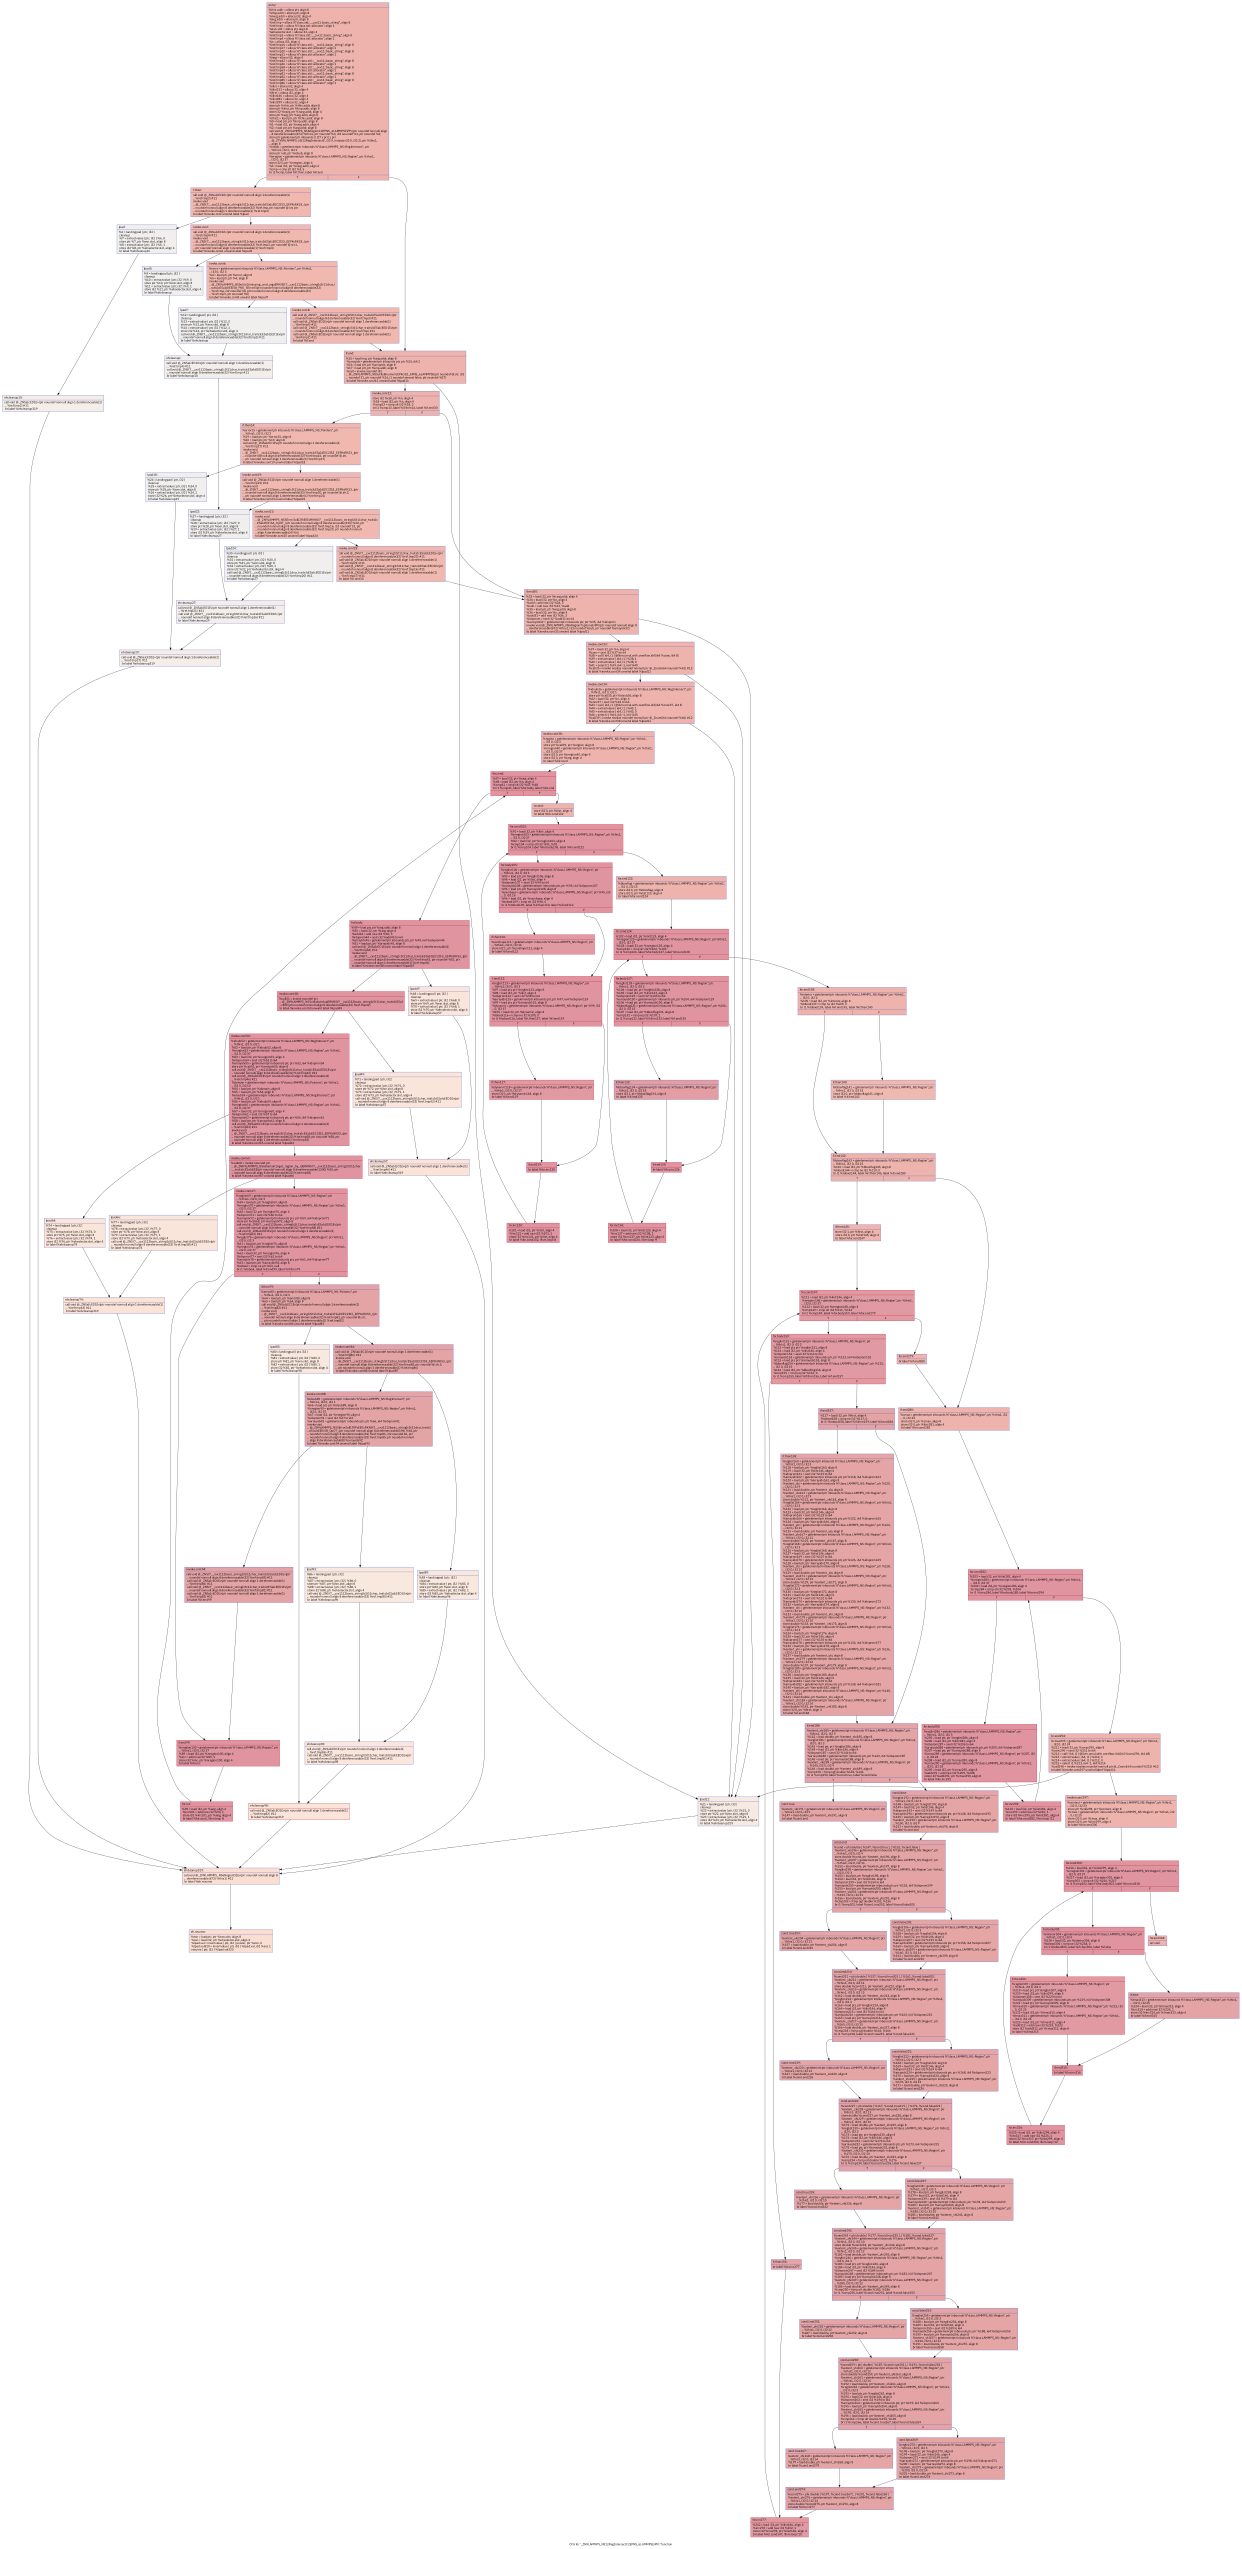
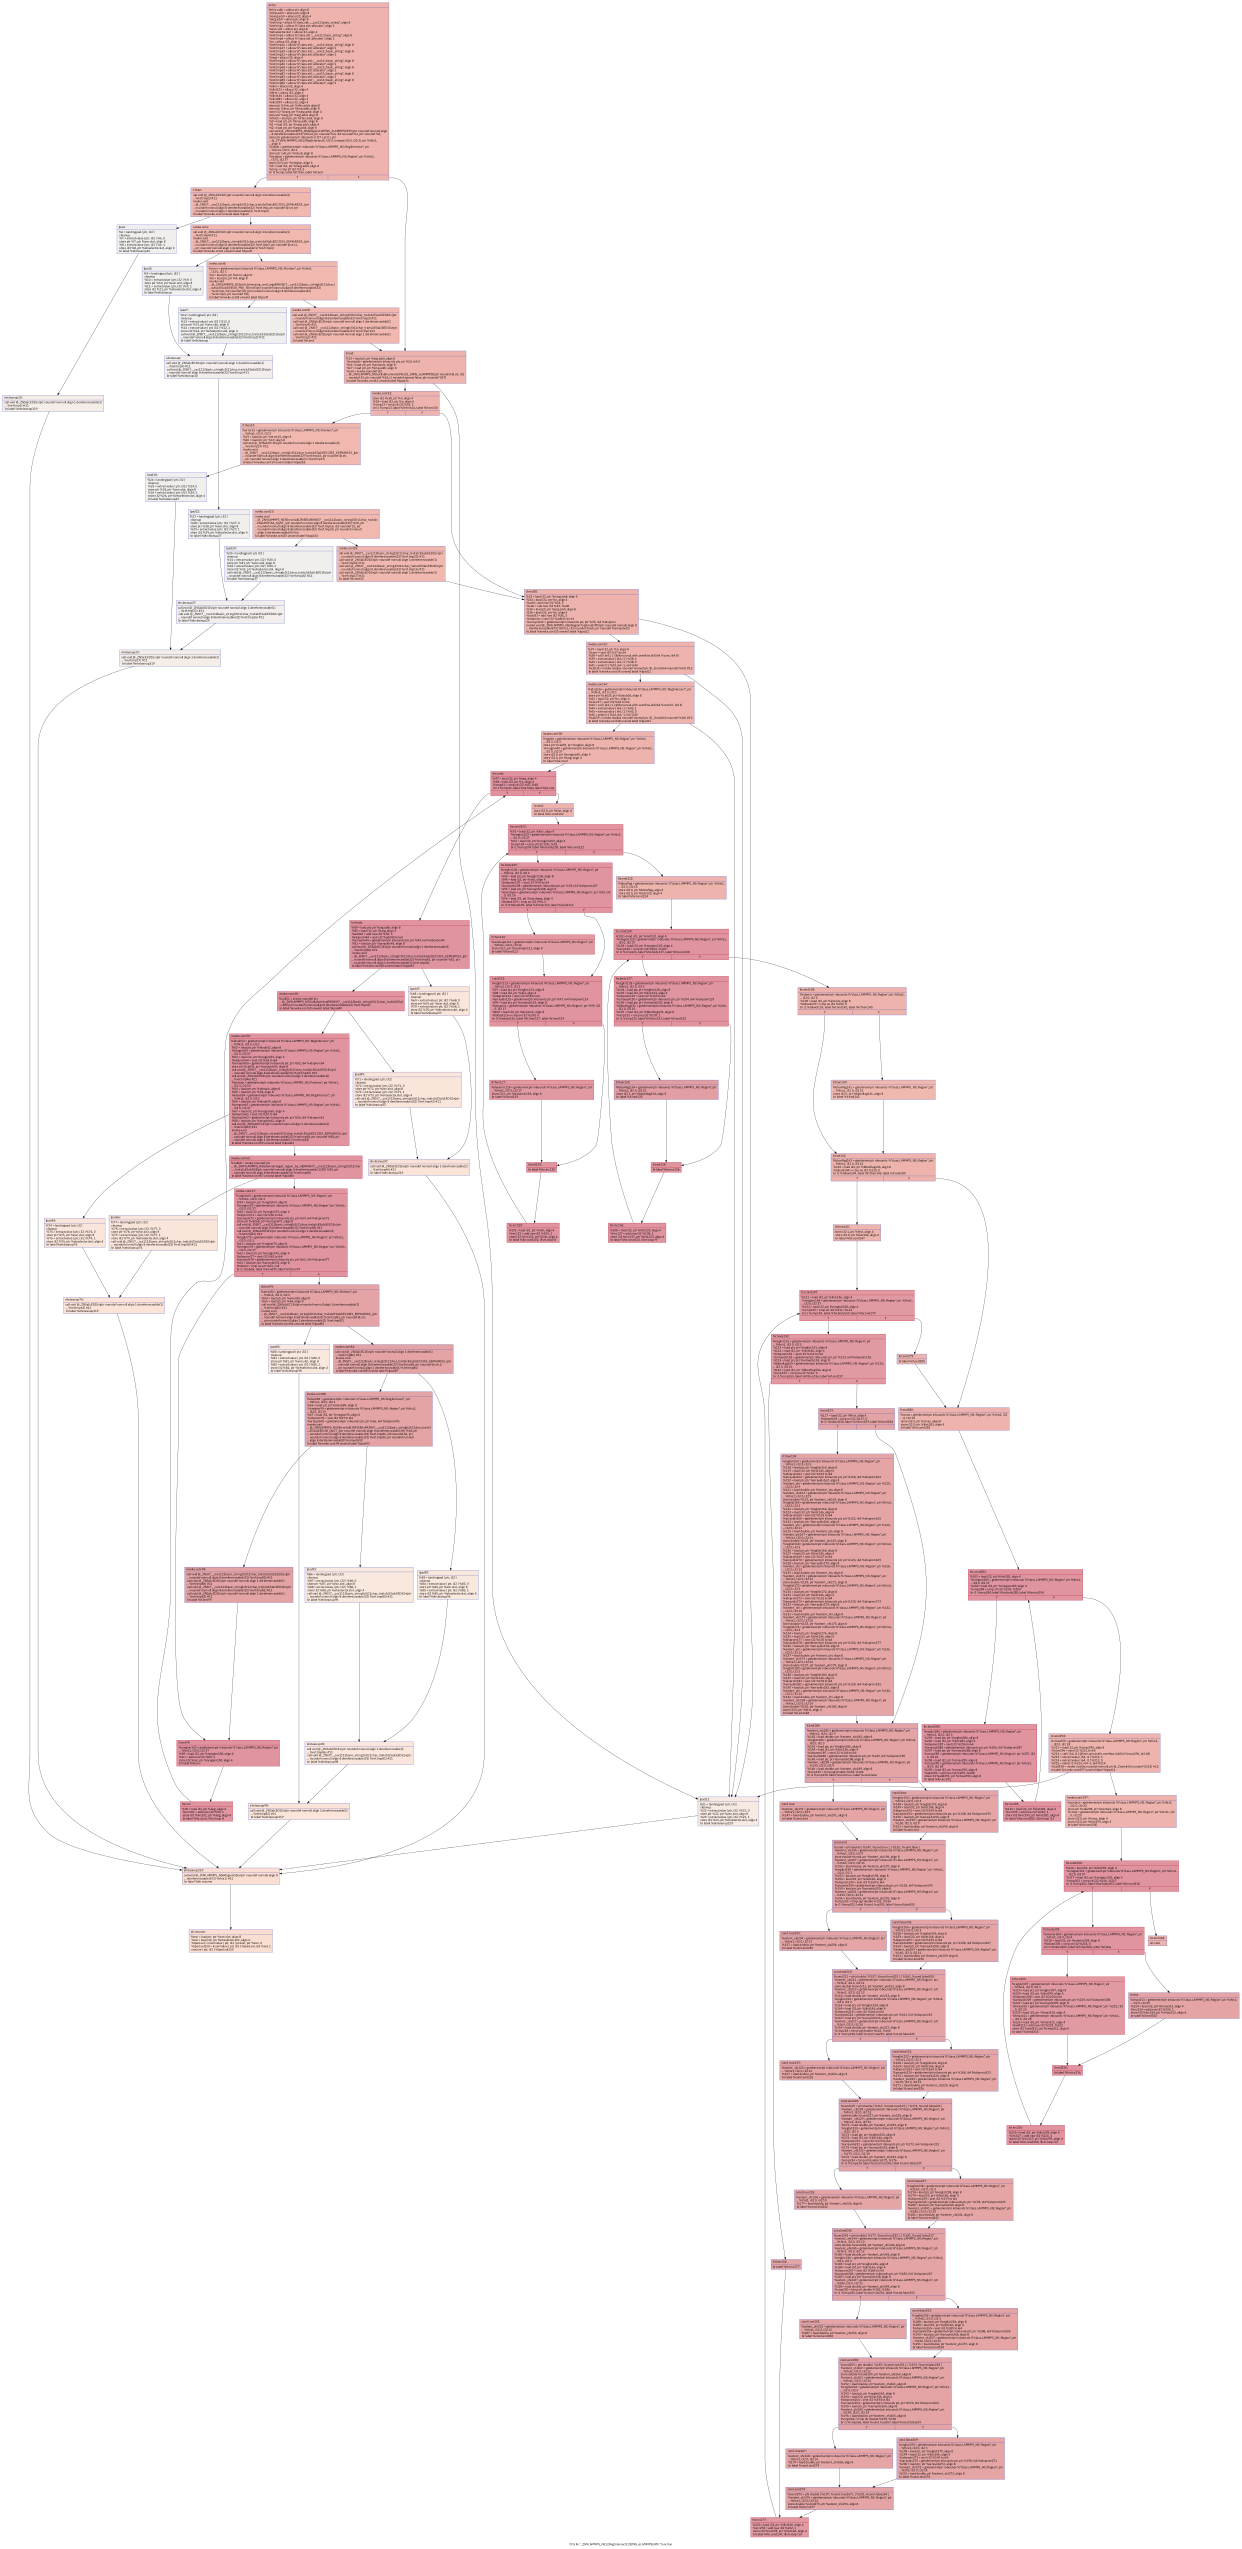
(371, 358) -> (370, 358)
(300, 487) -> none
(299, 1811) -> (299, 1811)
